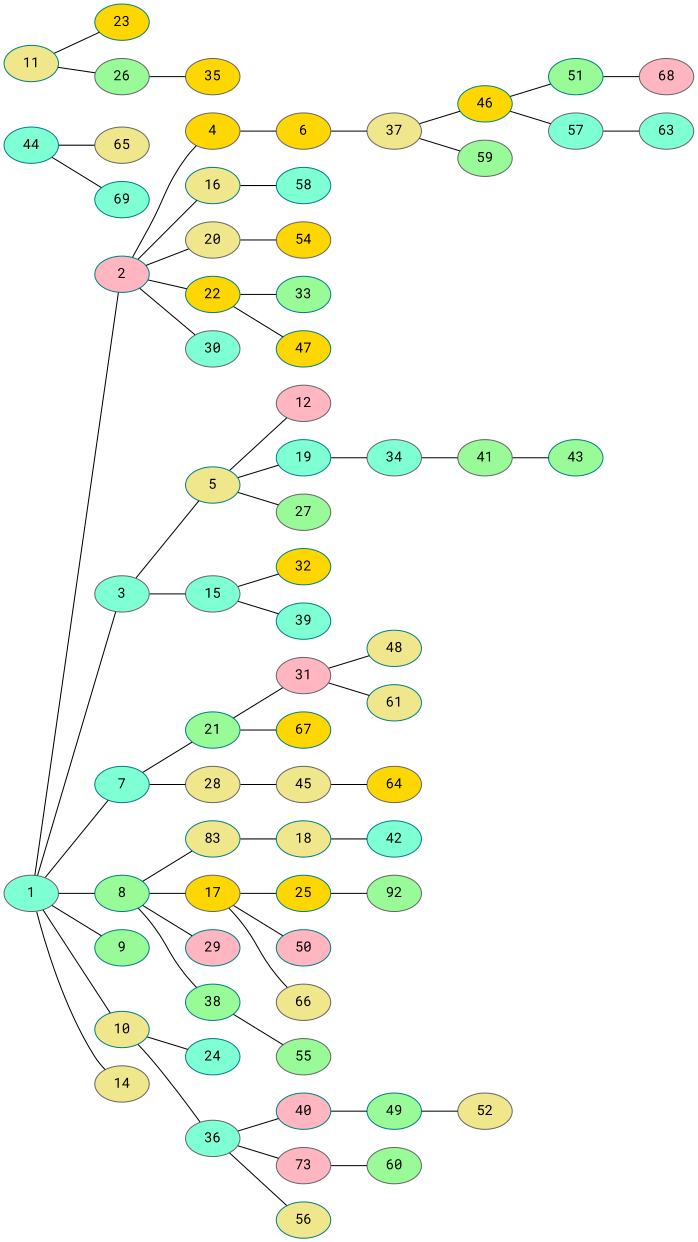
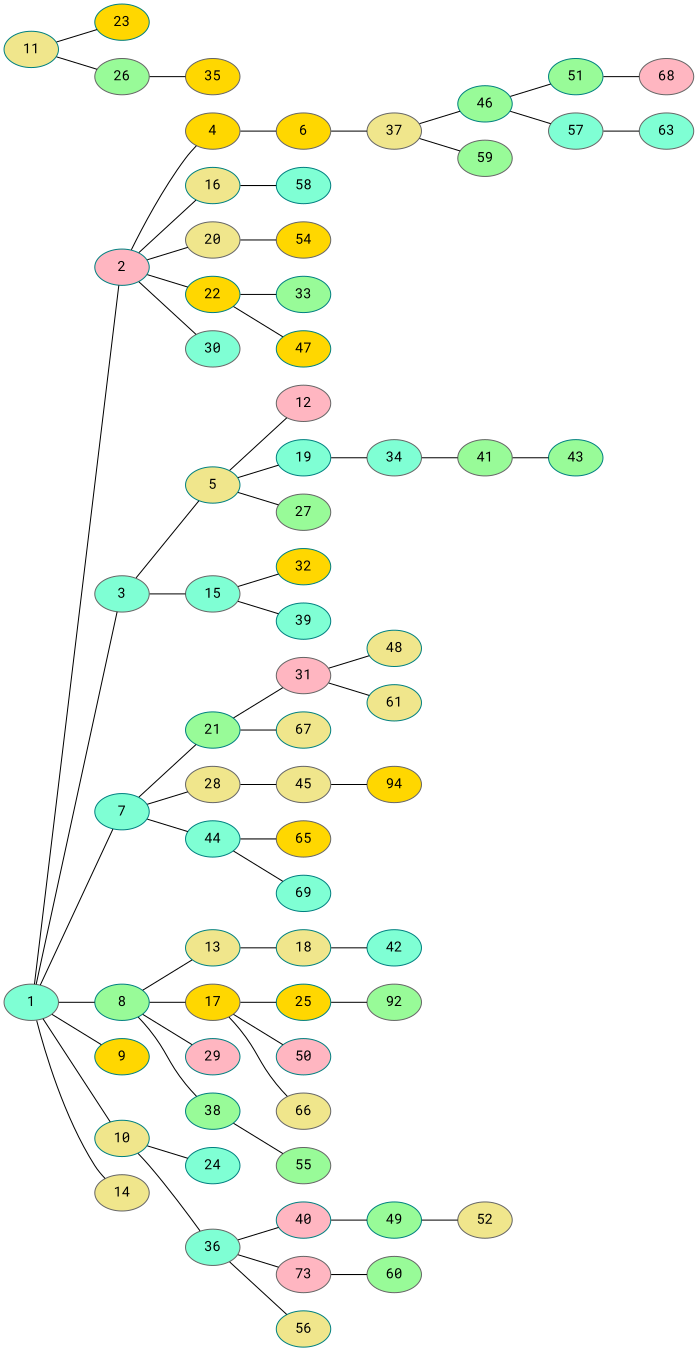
(485, 104) -> (485, 104)
(122, 145) -> (304, 839)
(304, 730) -> (304, 730)
(394, 784) -> (394, 784)
none -> (168, 825)
(213, 839) -> (213, 948)
(122, 948) -> (122, 1057)
